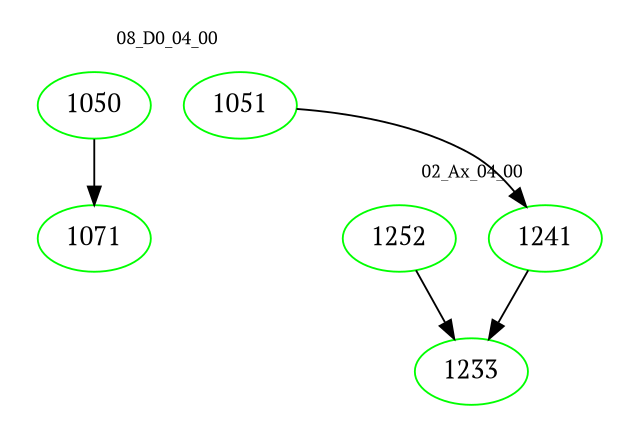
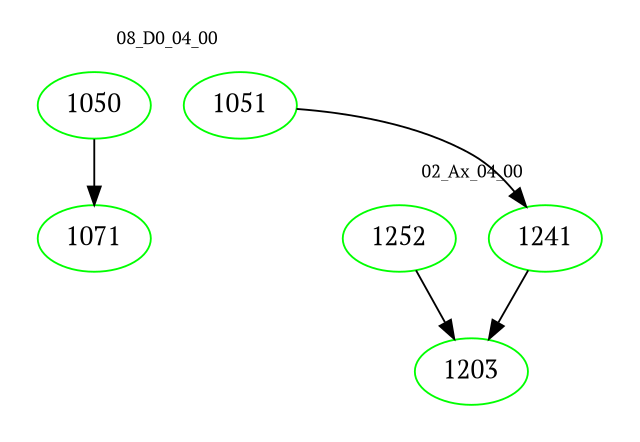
(471, 372) -> (471, 372)
